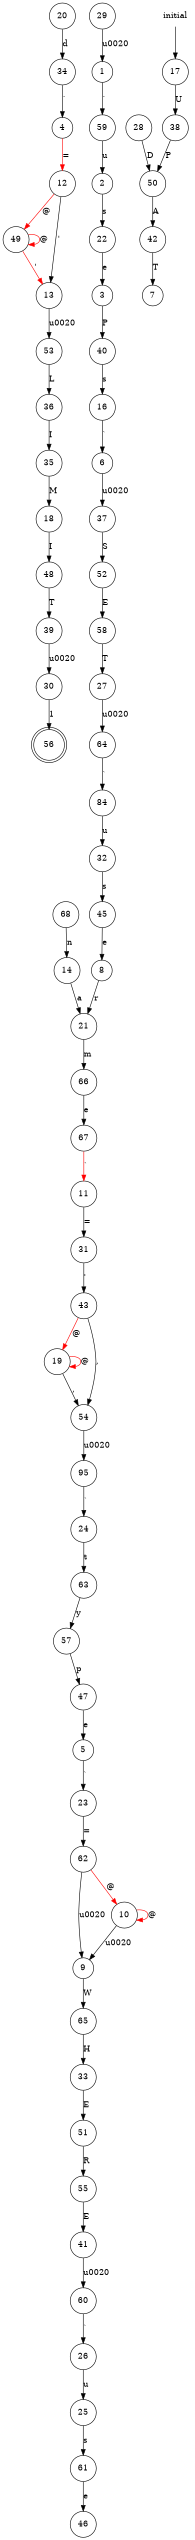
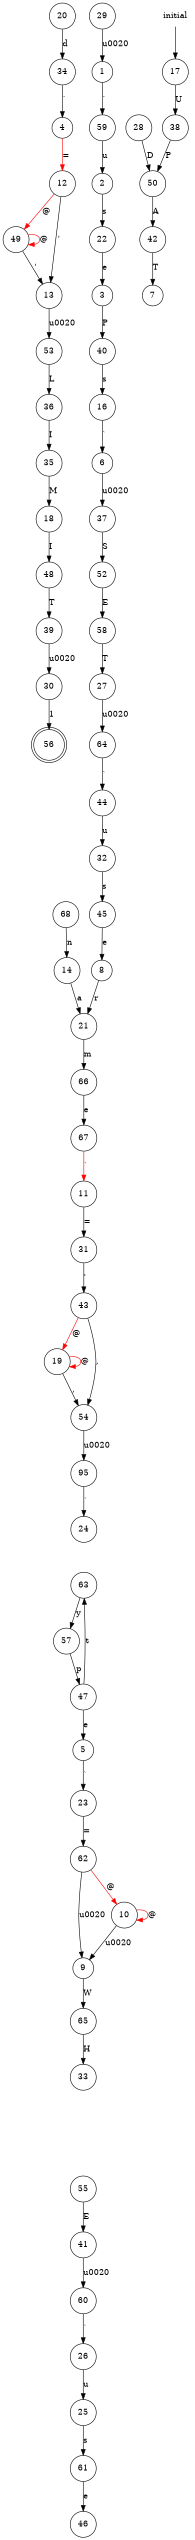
(31, 265) -> (31, 265)
(102, 803) -> (102, 803)
(84, 1554) -> (85, 1644)
(83, 2133) -> none
